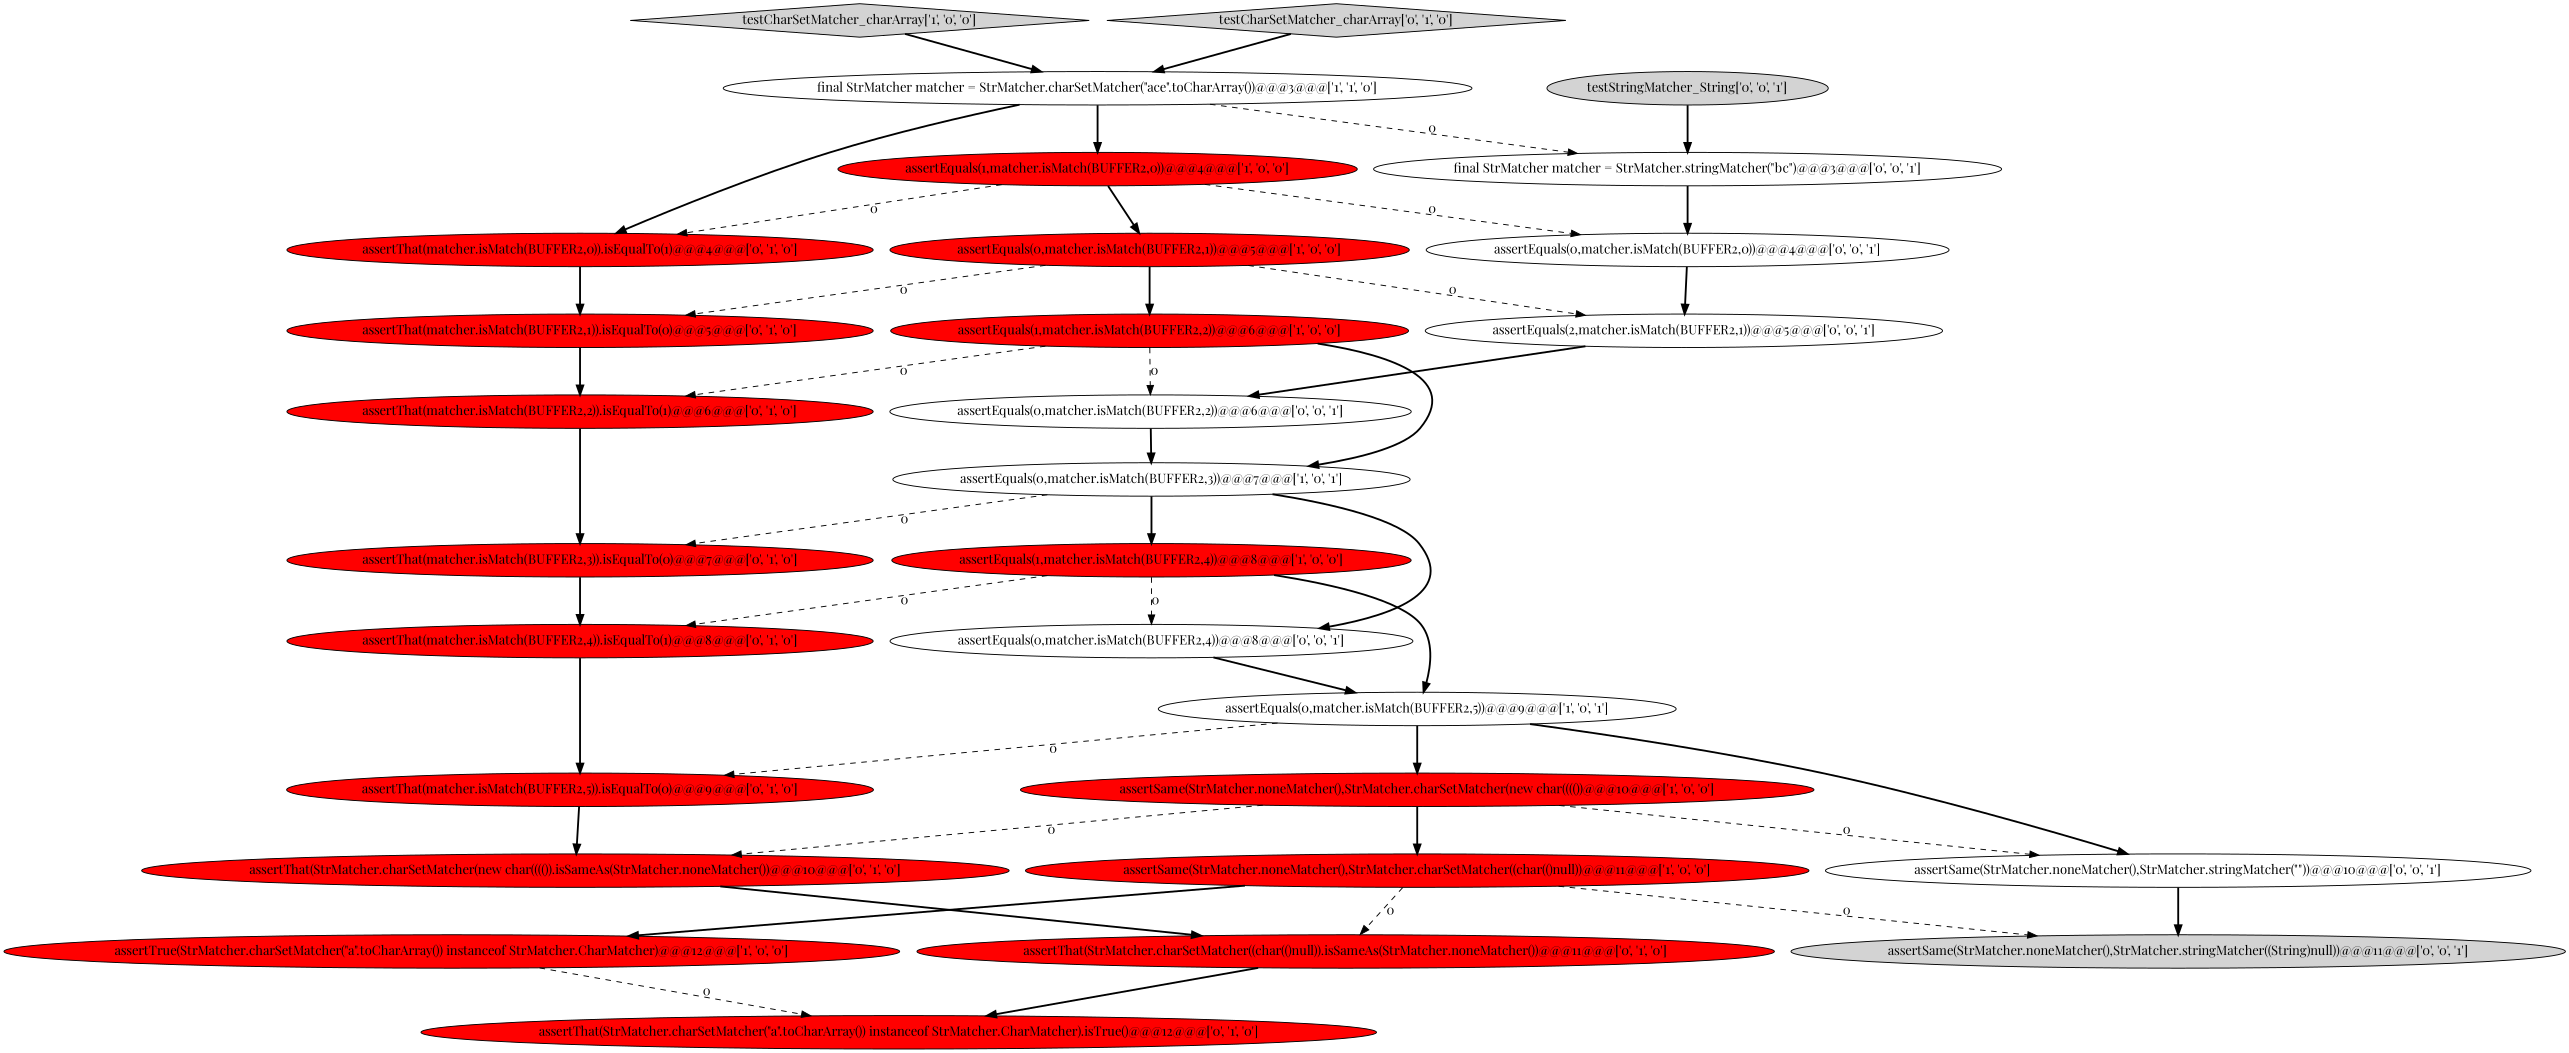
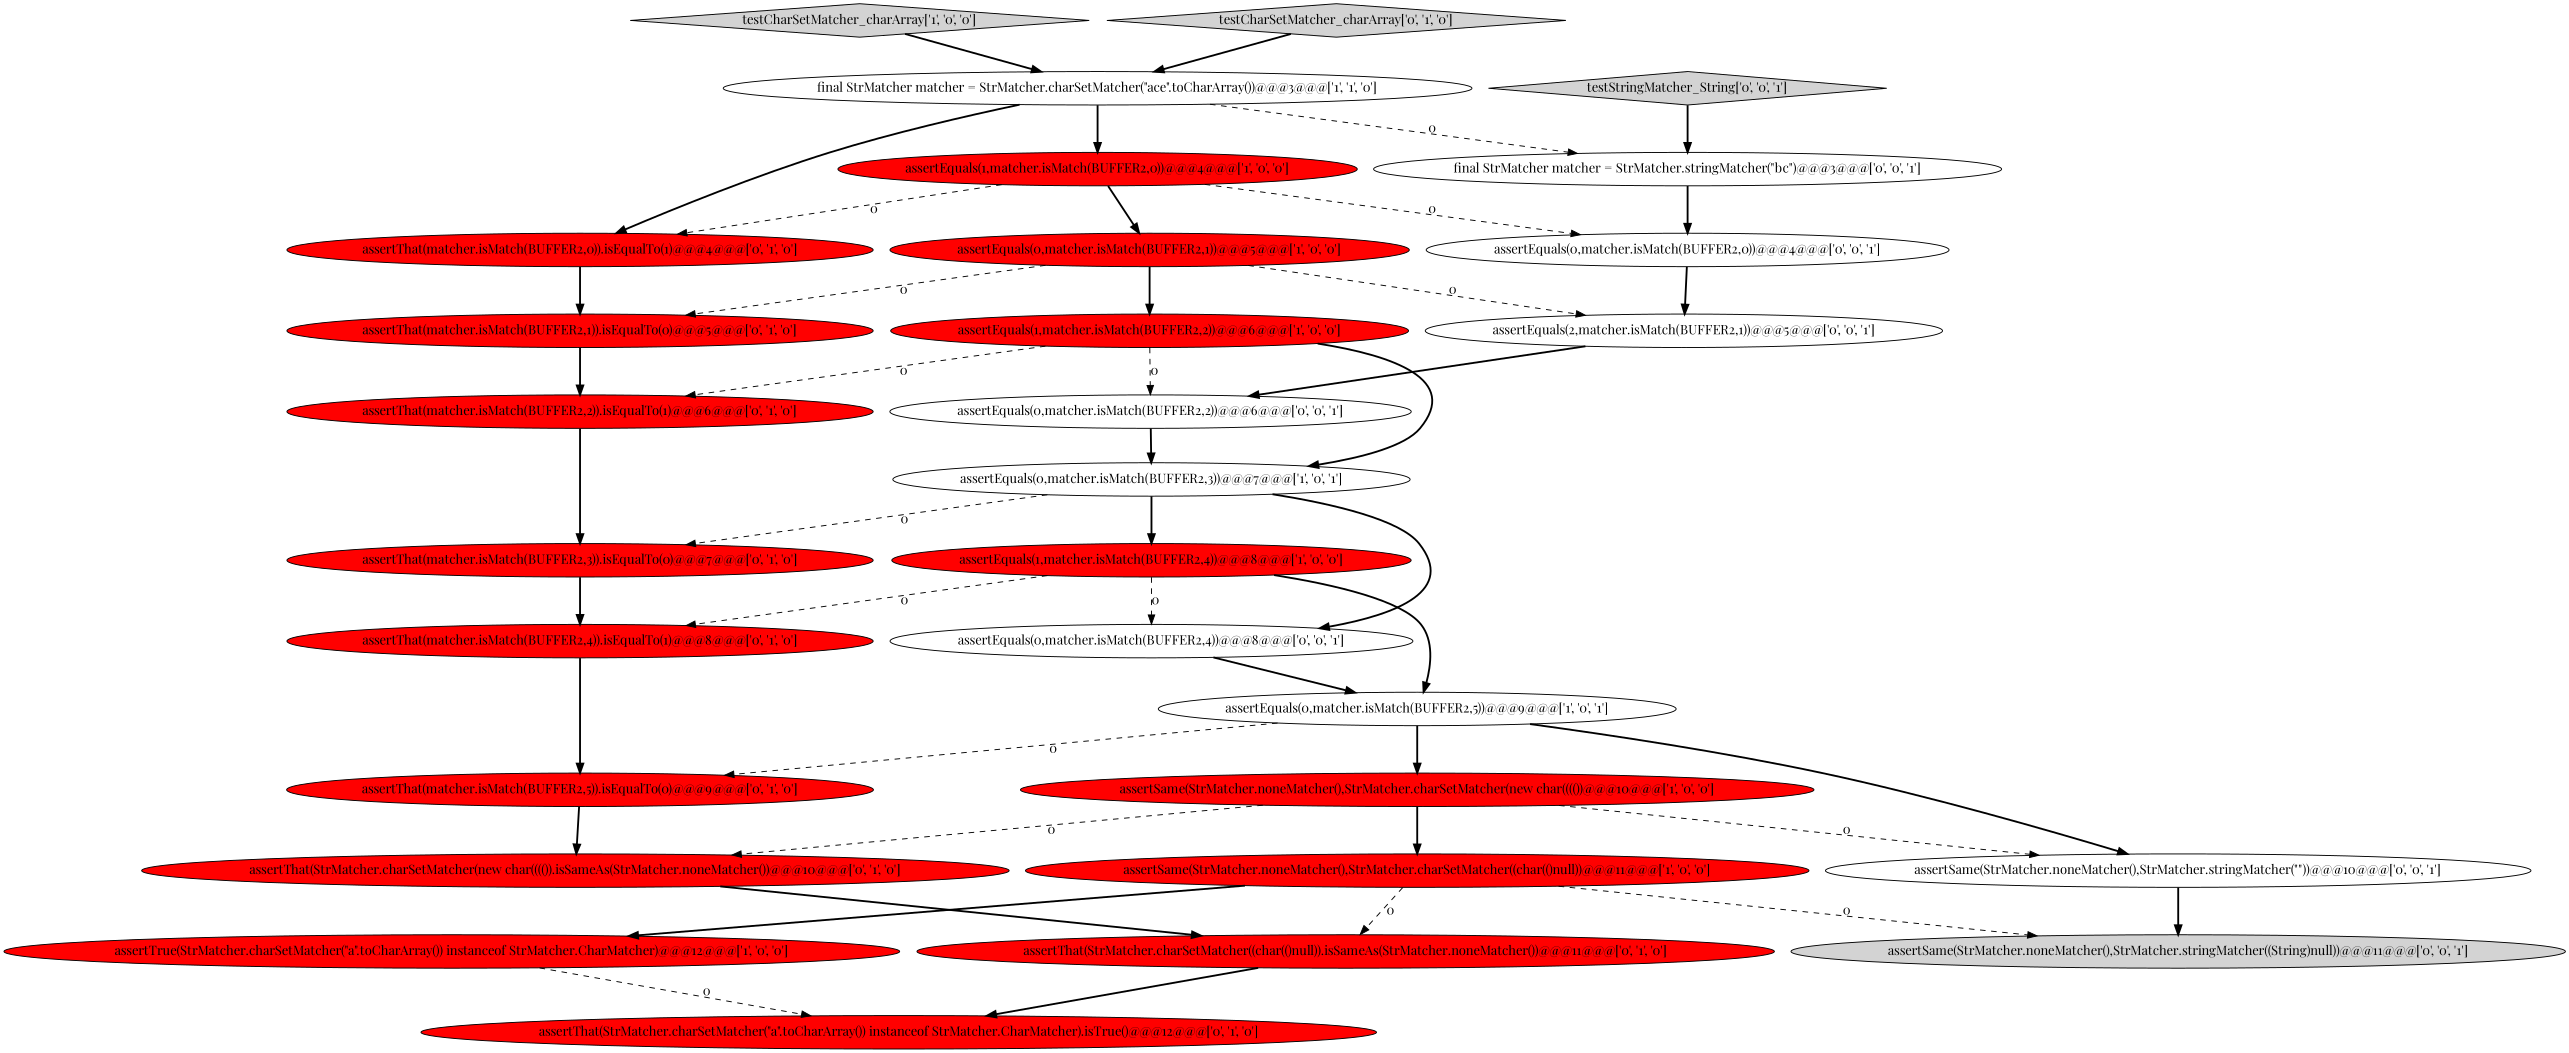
(1688, 88) -> (1688, 88)
